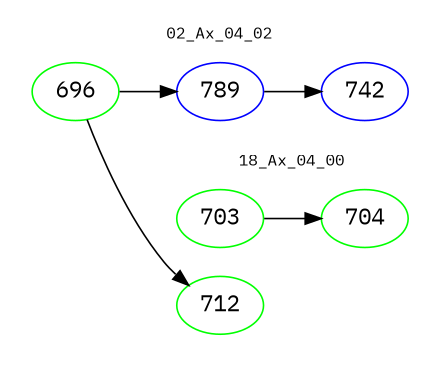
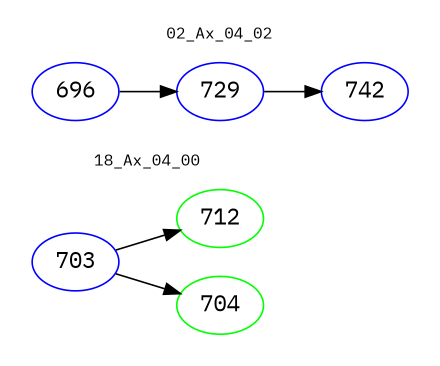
(76, 92) -> (76, 92)
(220, 92) -> (220, 92)
(124, 201) -> (140, 243)
(220, 219) -> (76, 262)
